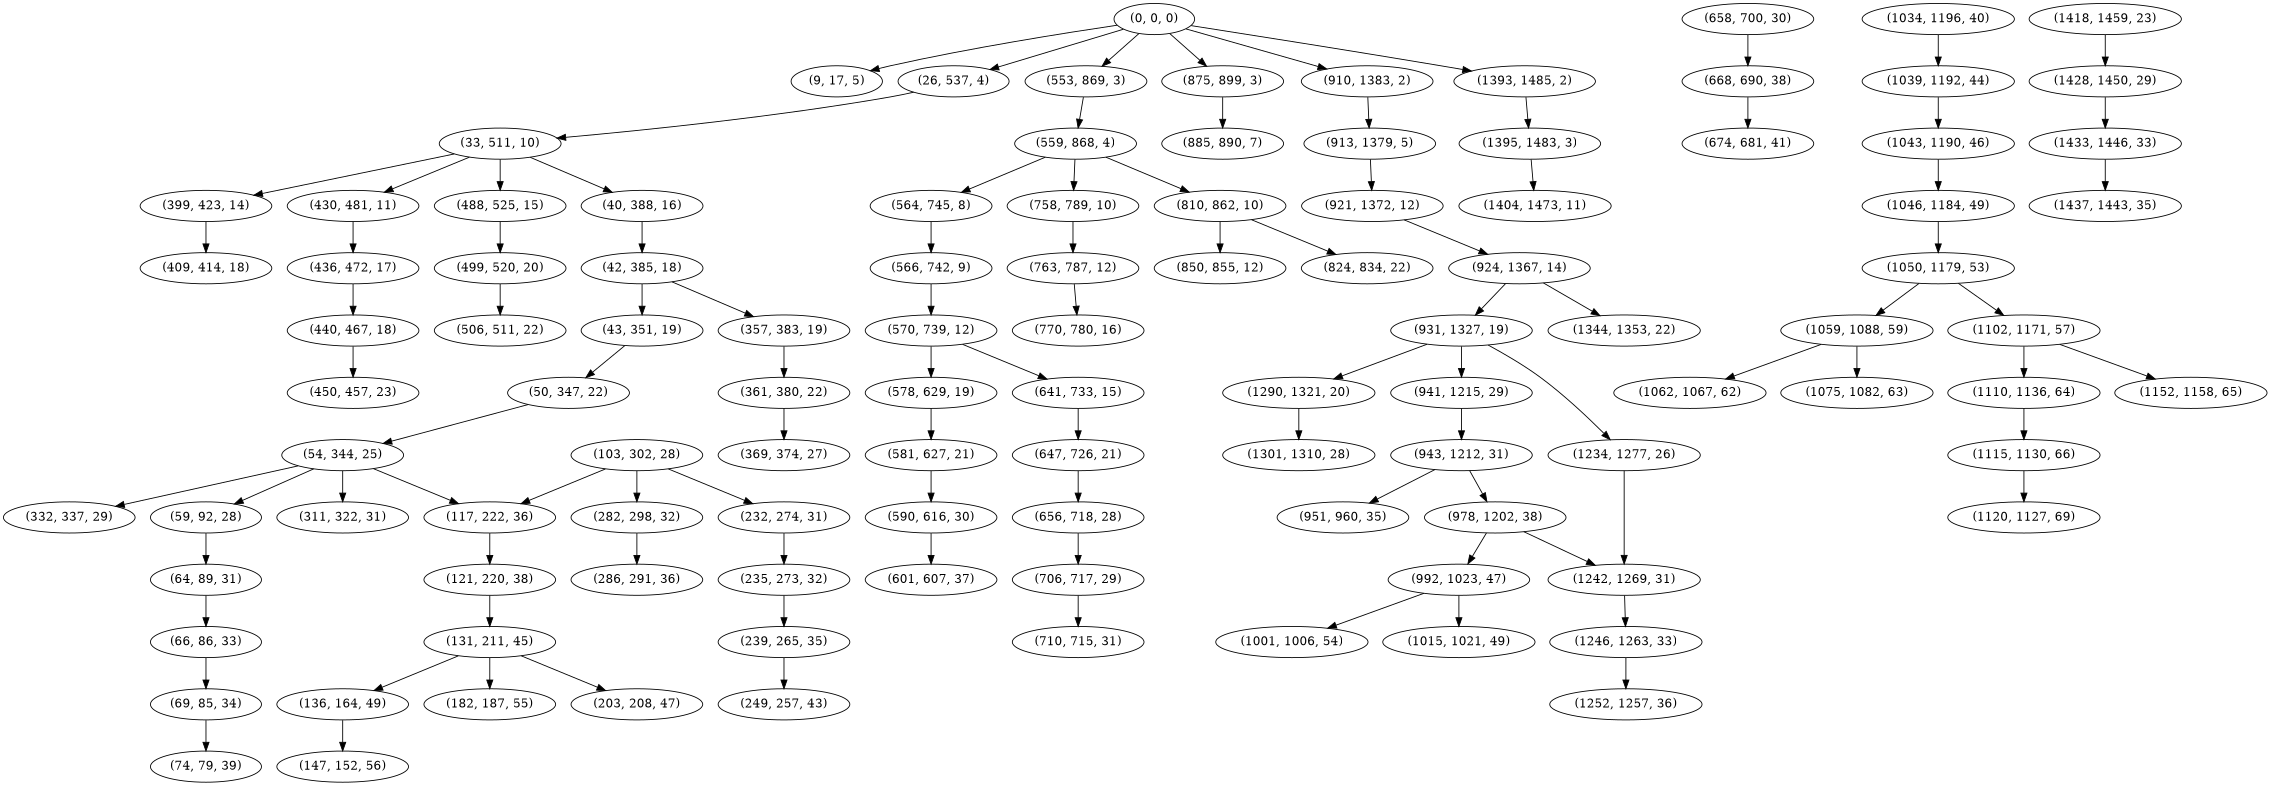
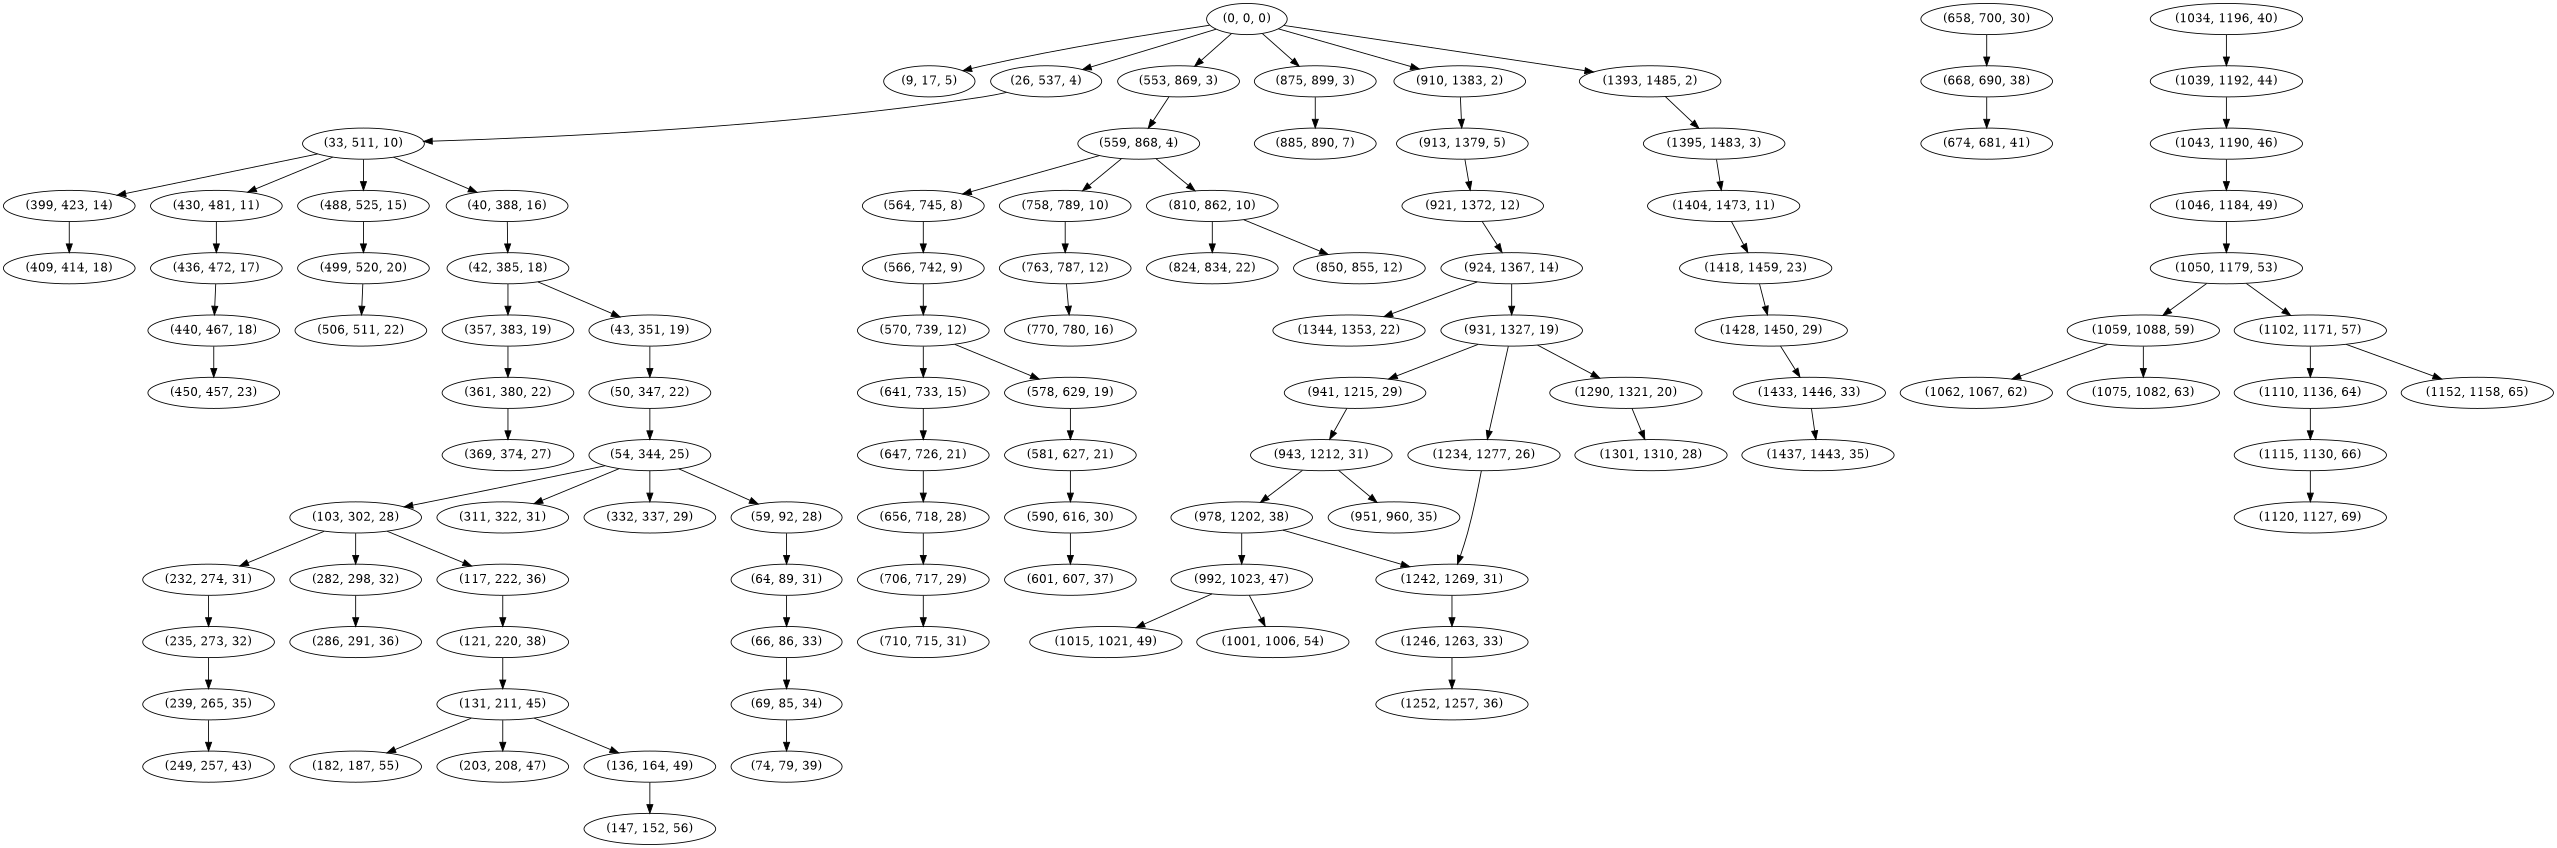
none -> (1738, 233)
(412, 484) -> (509, 486)
